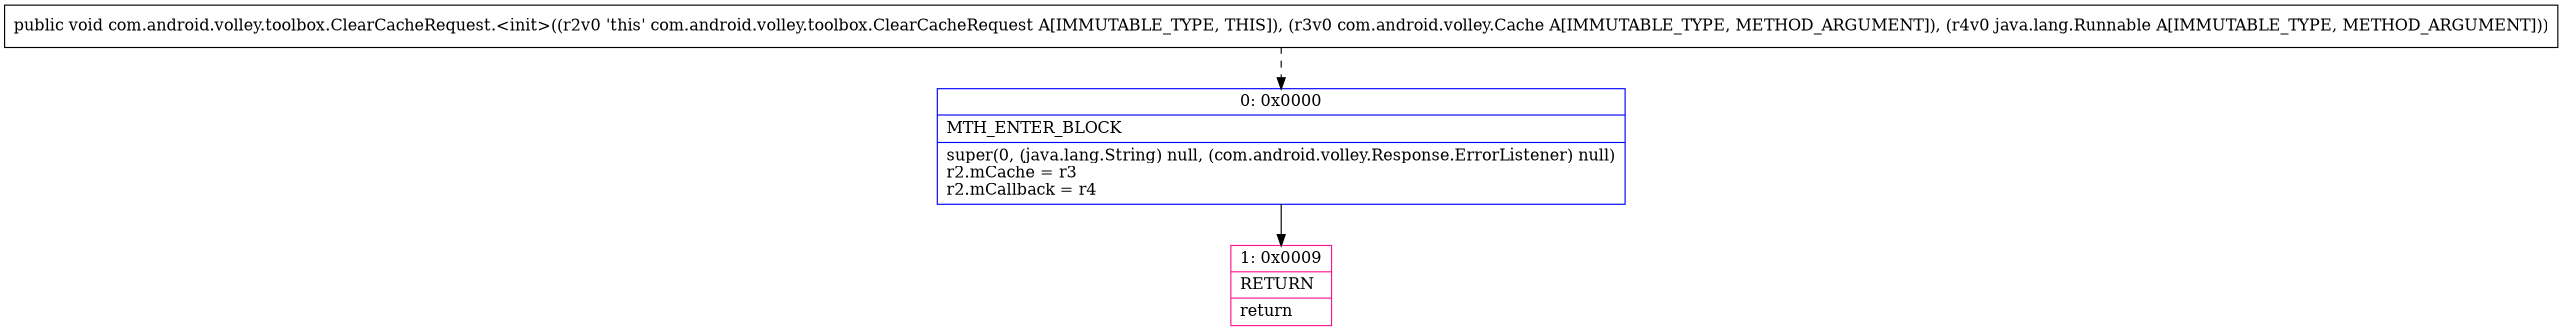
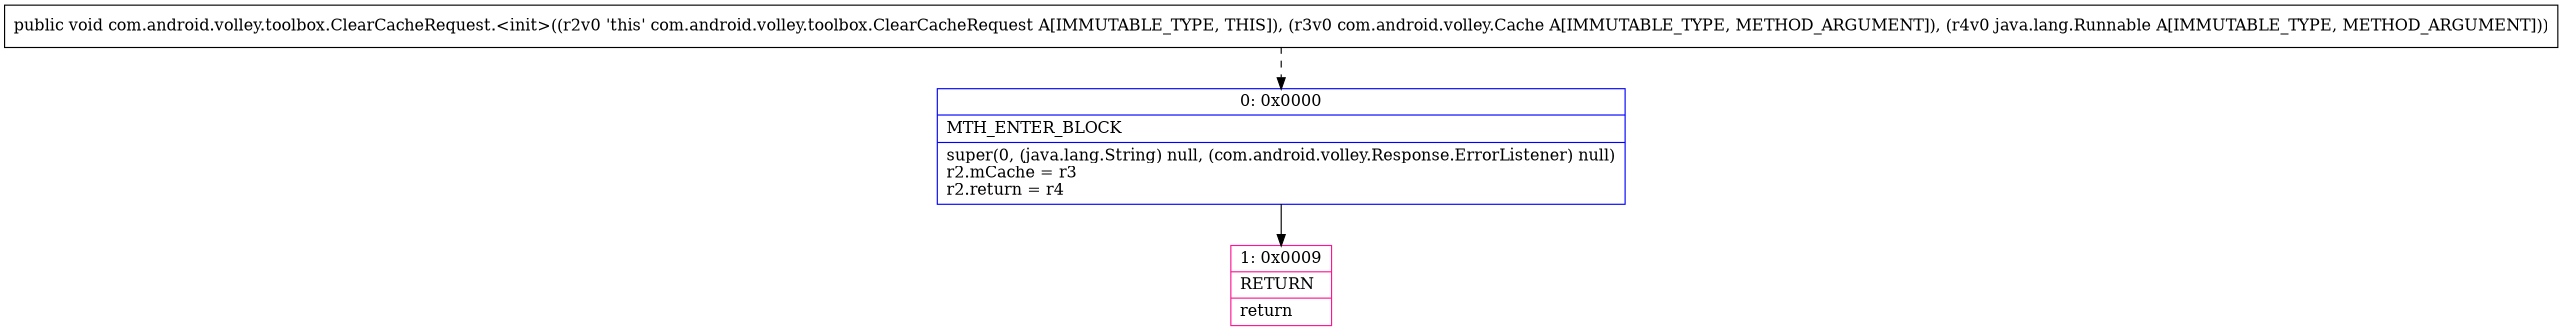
(1022, 190) -> (1005, 190)
